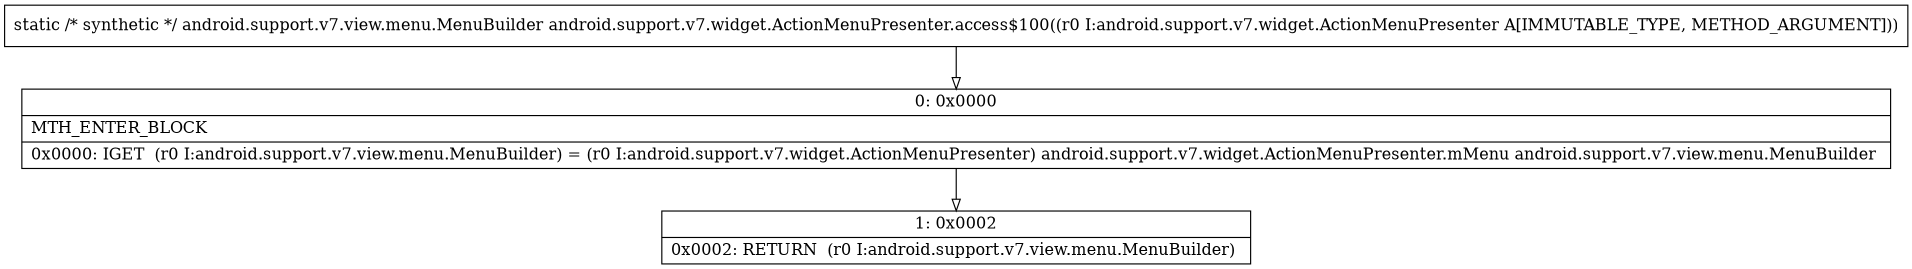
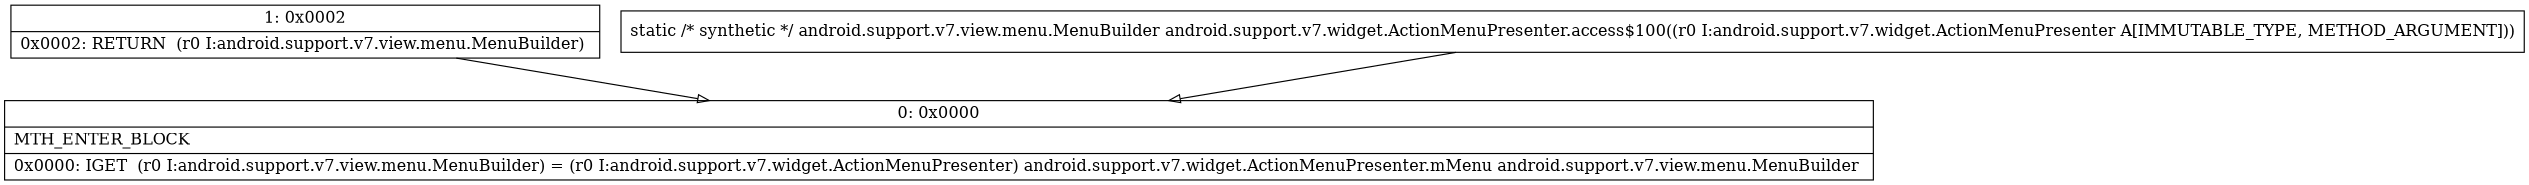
(956, 184) -> (577, 78)
